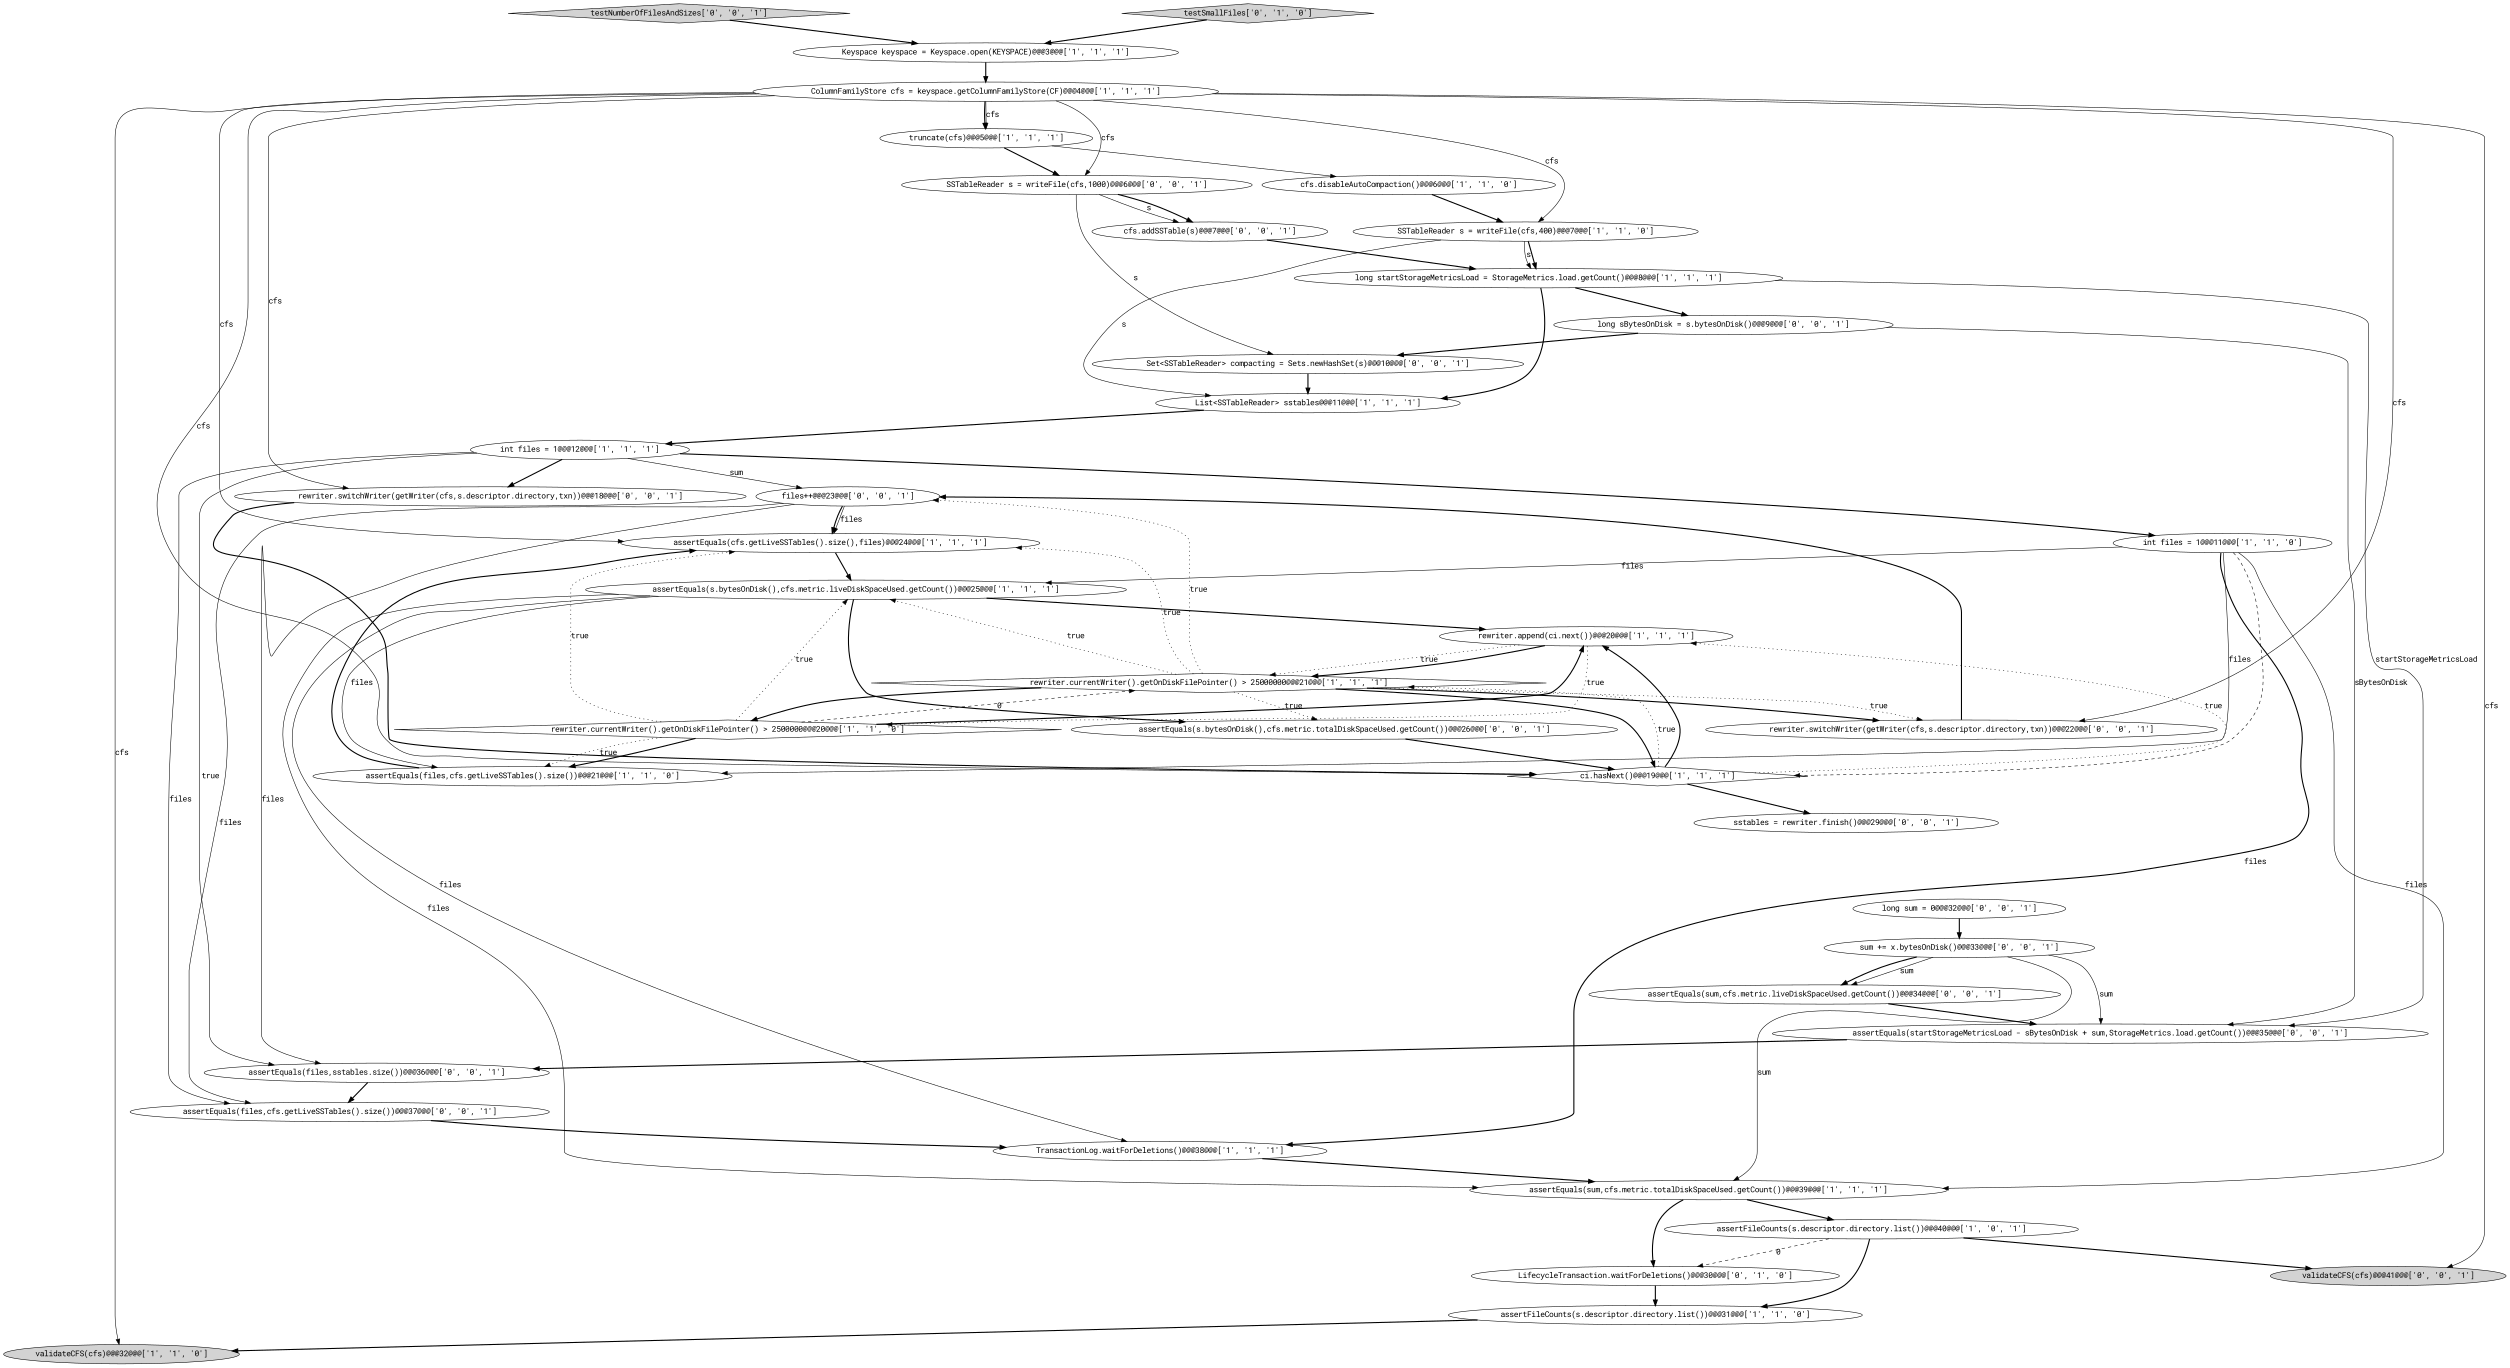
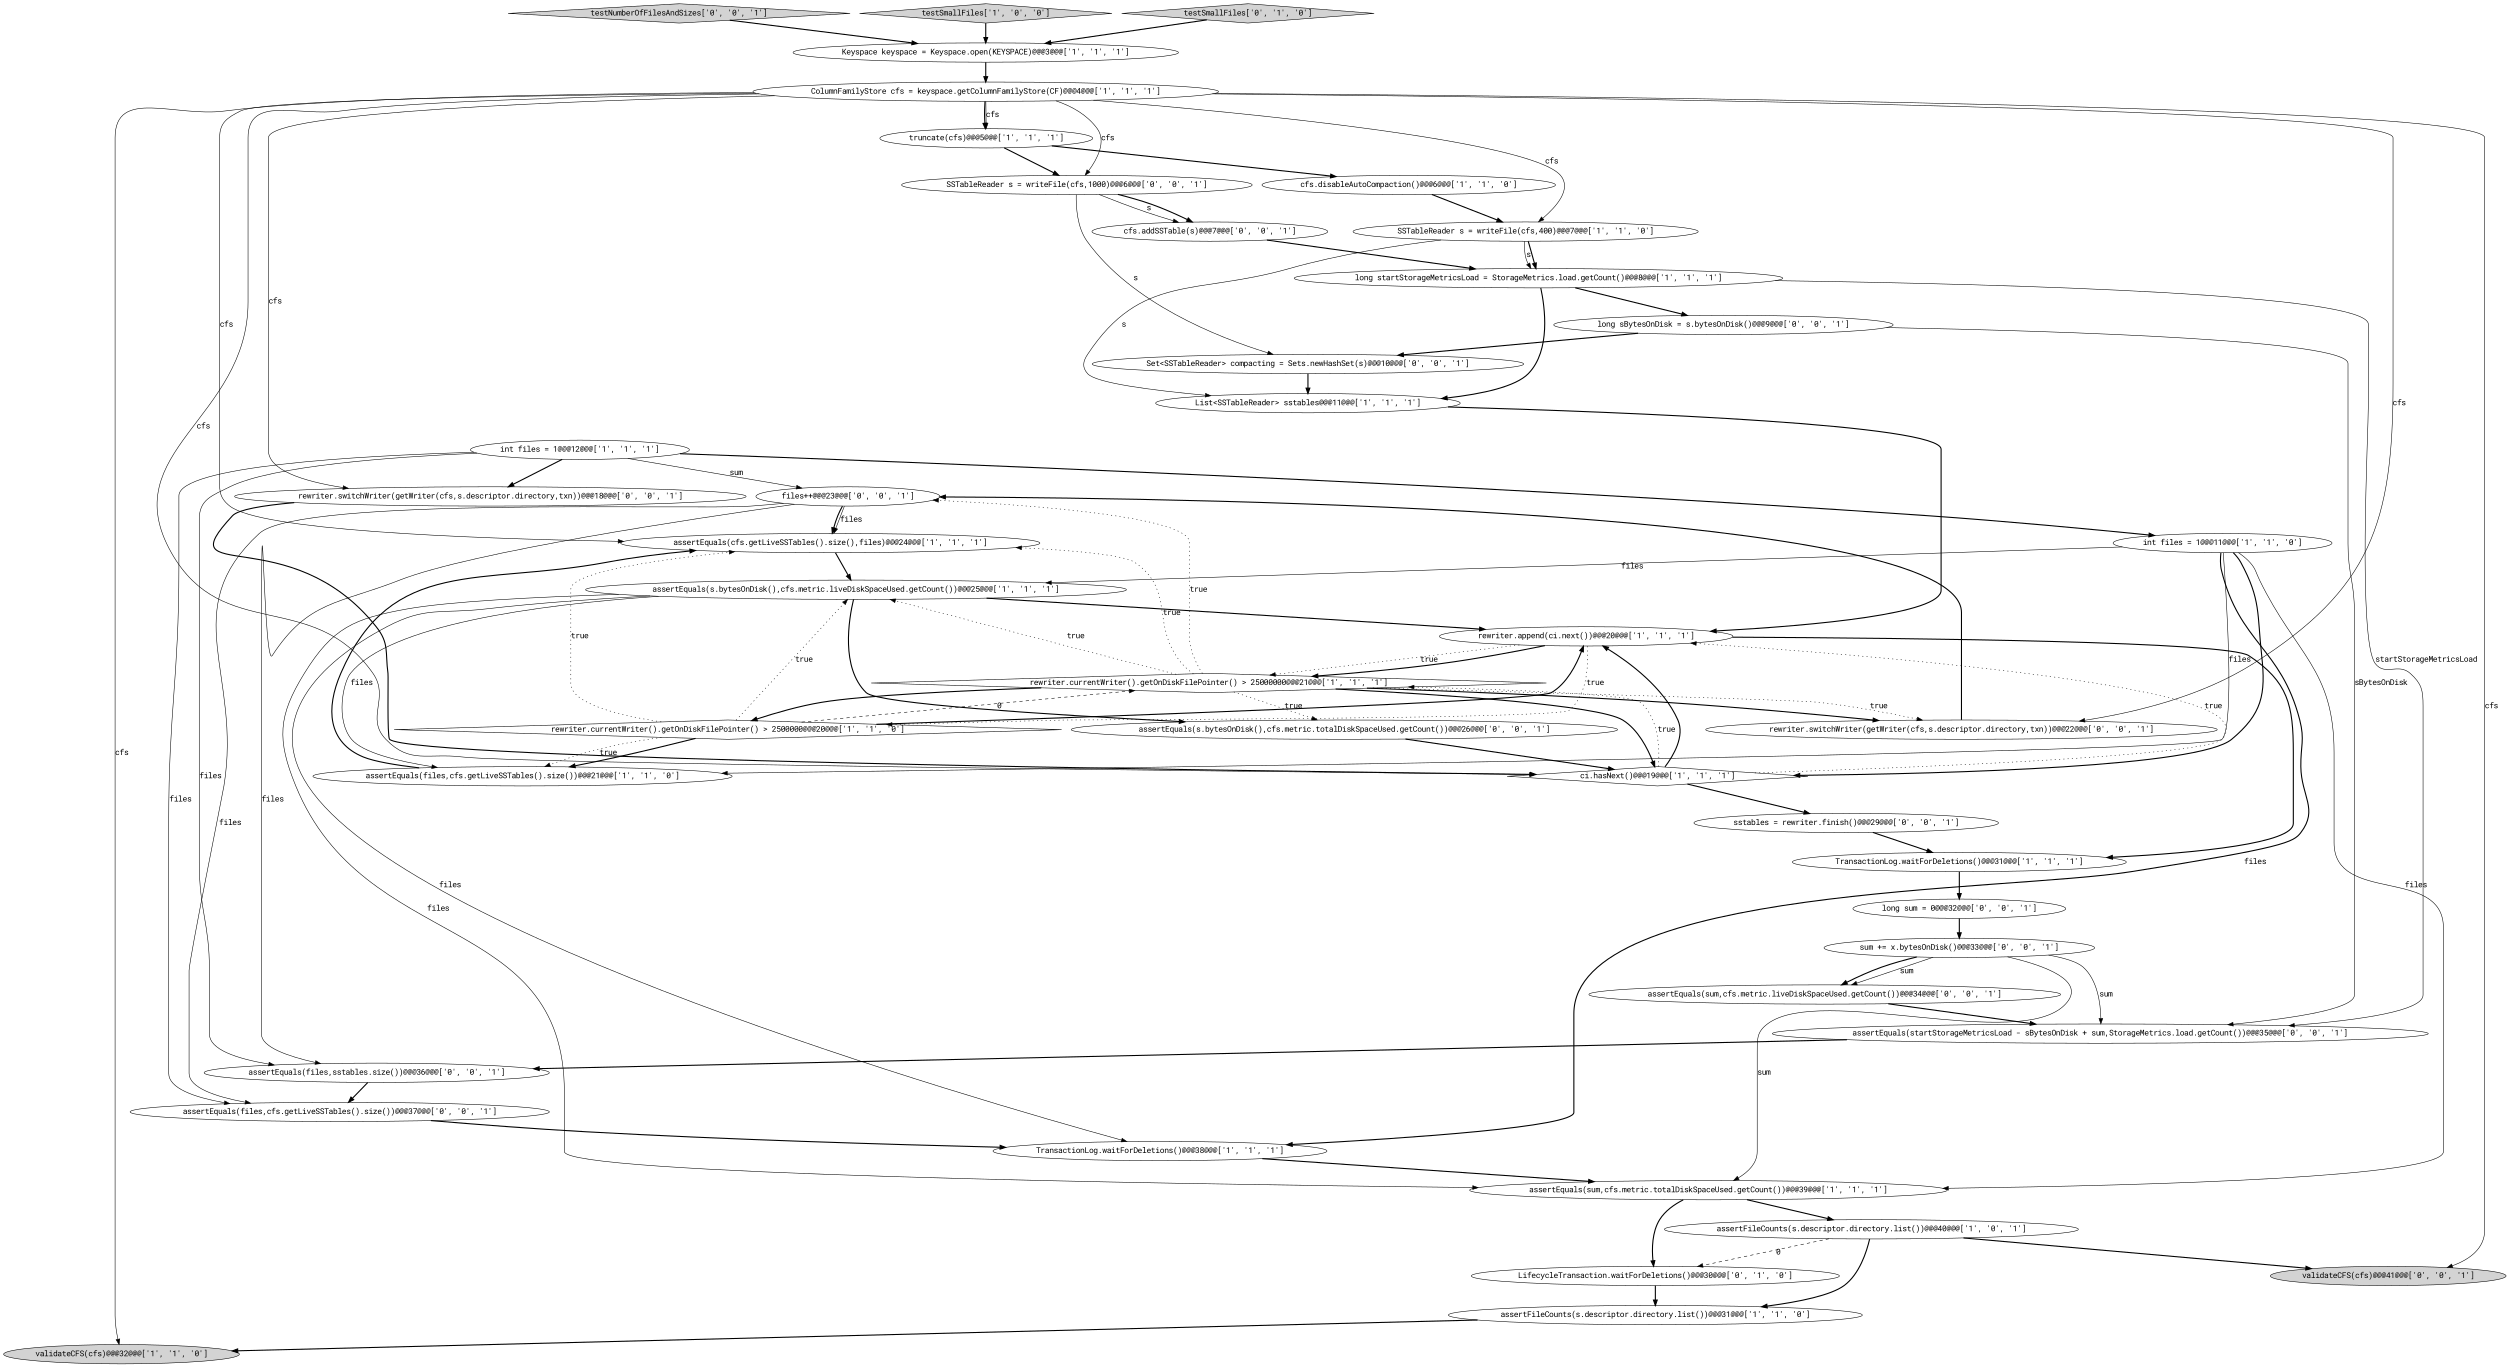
none -> (986, 13)
(1191, 161) -> (1191, 161)
(938, 427) -> (1883, 432)
(2119, 763) -> (2119, 763)
(211, 776) -> (211, 776)
none -> (1959, 862)
